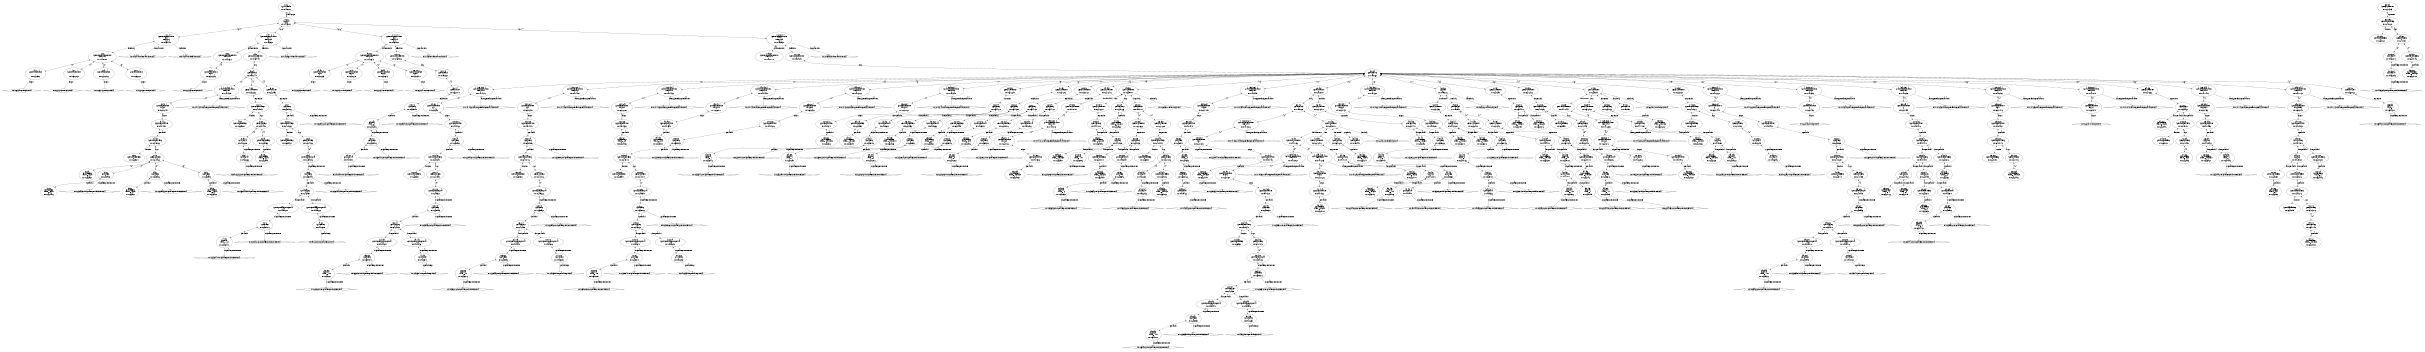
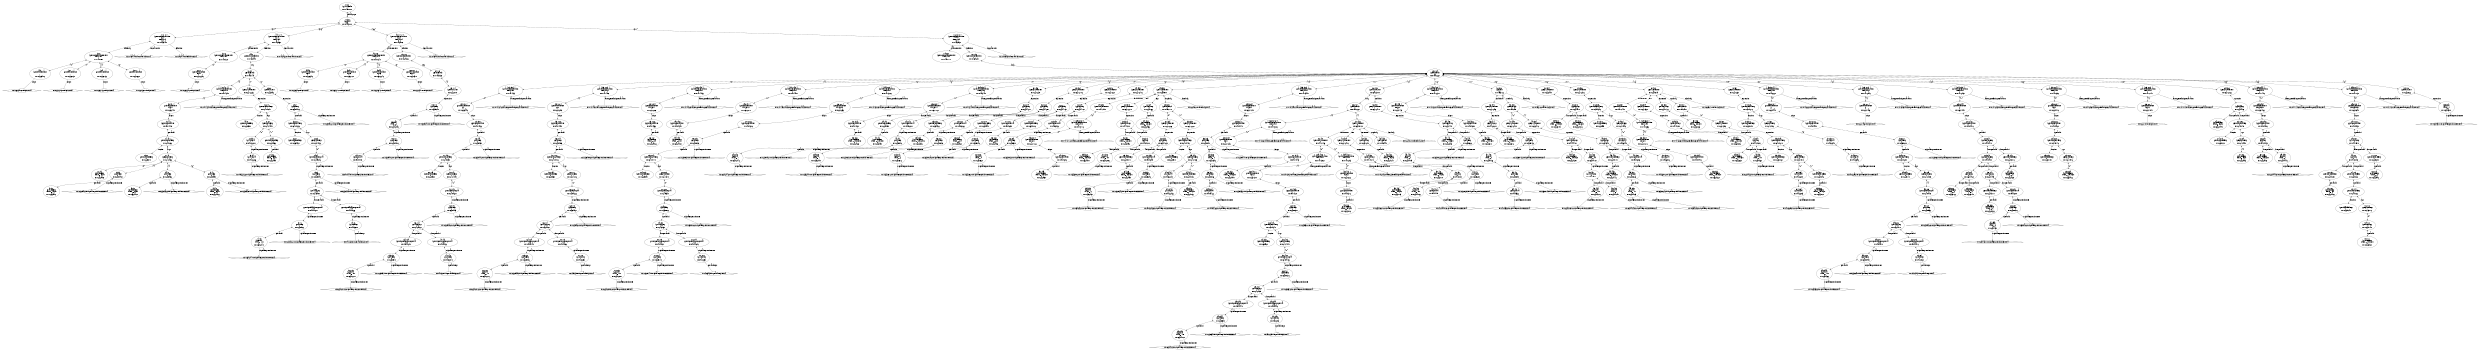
none -> (1700, 117)
(2303, 150) -> (2359, 150)
